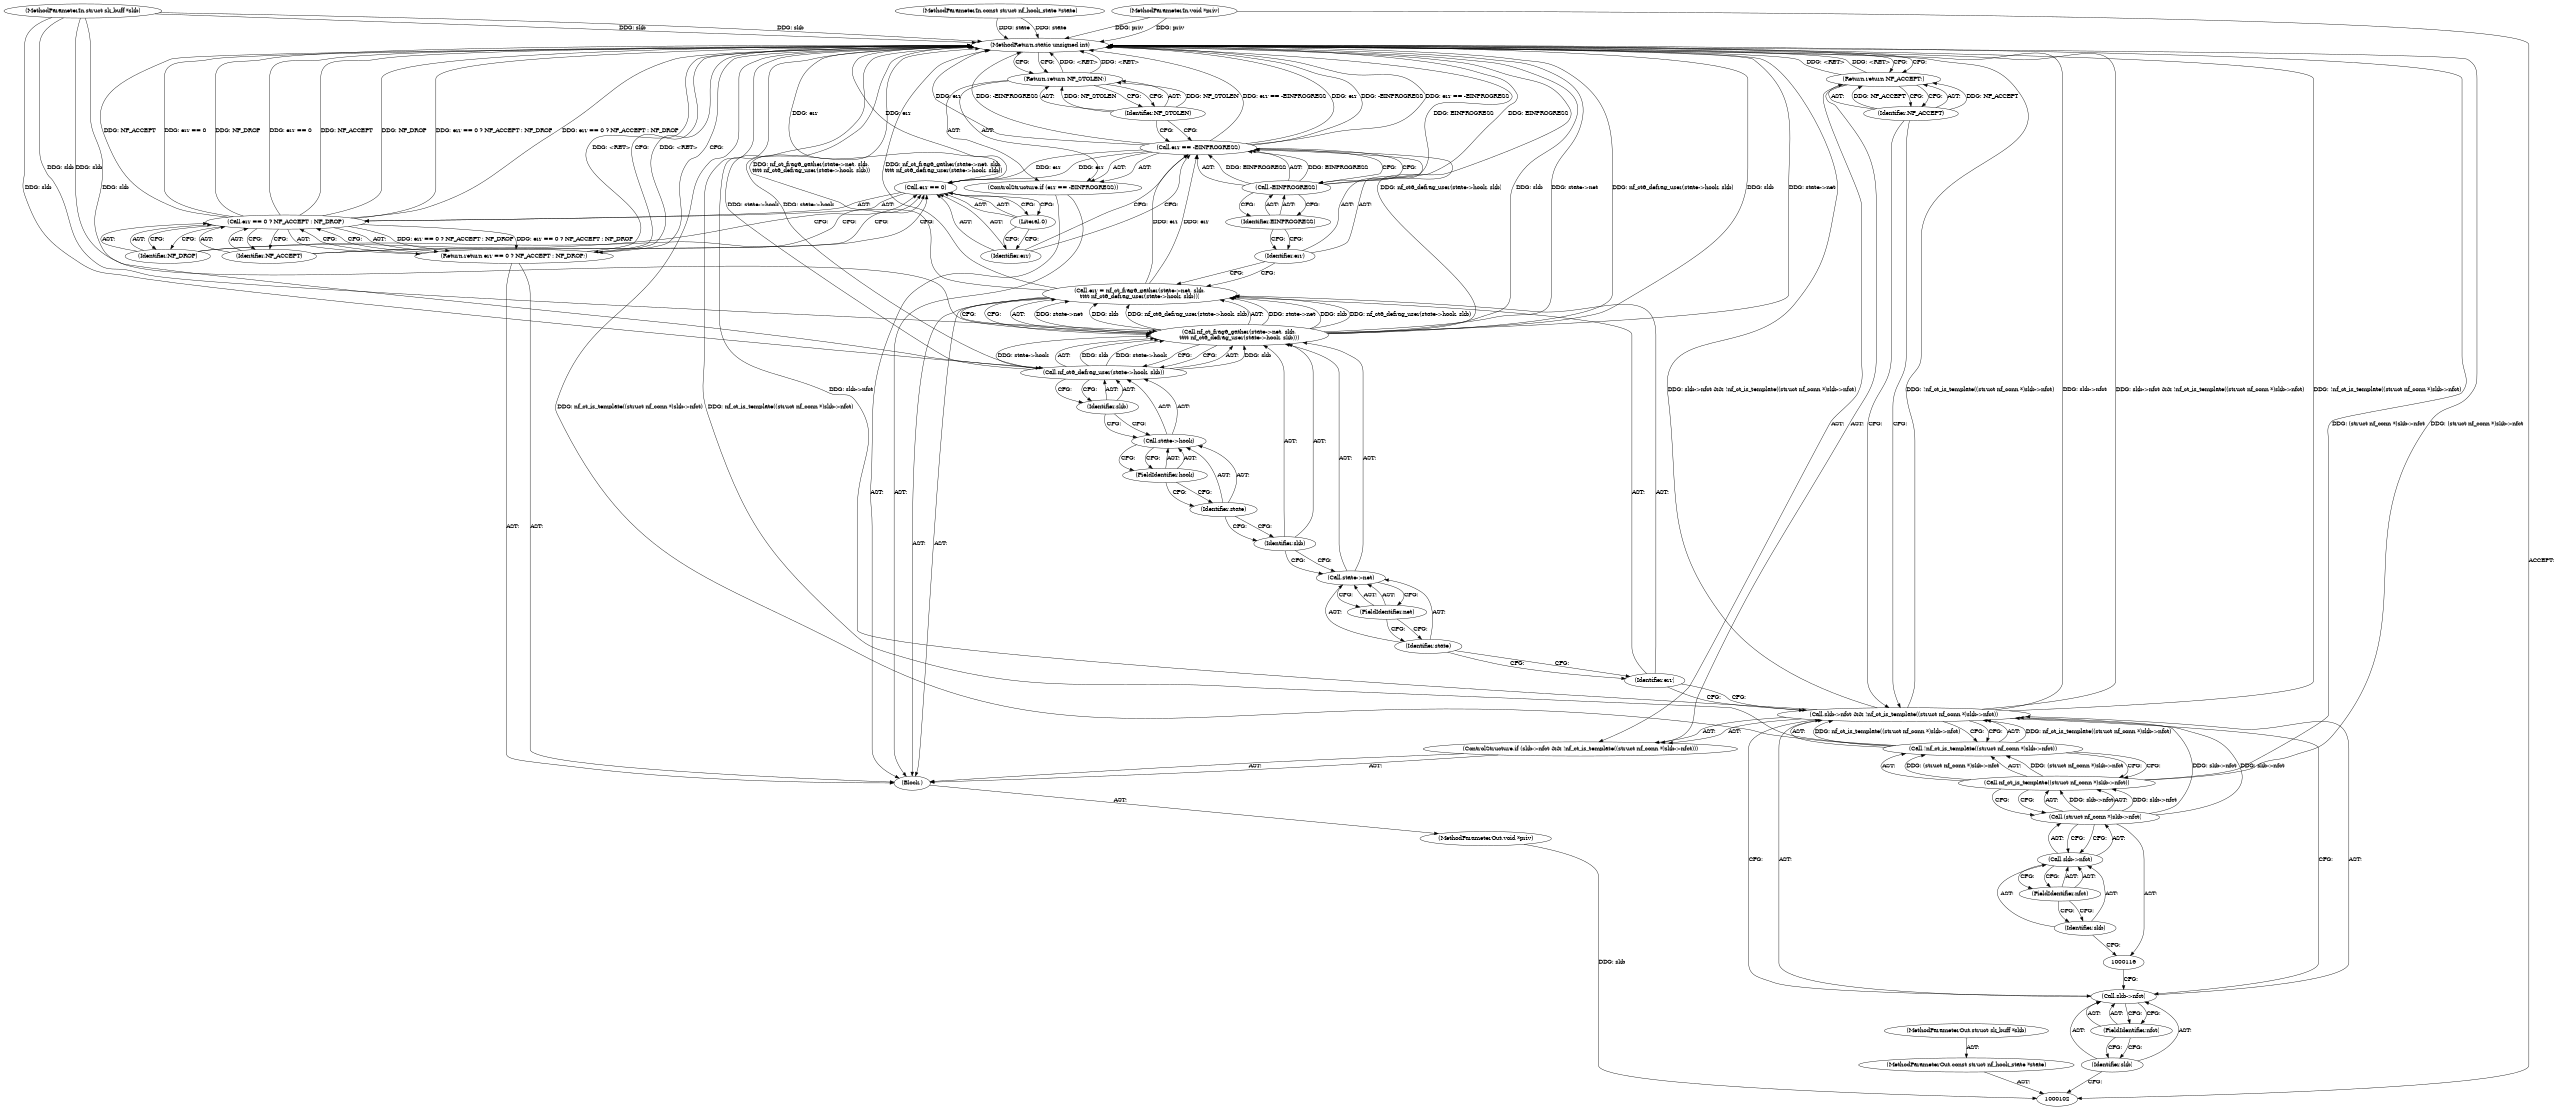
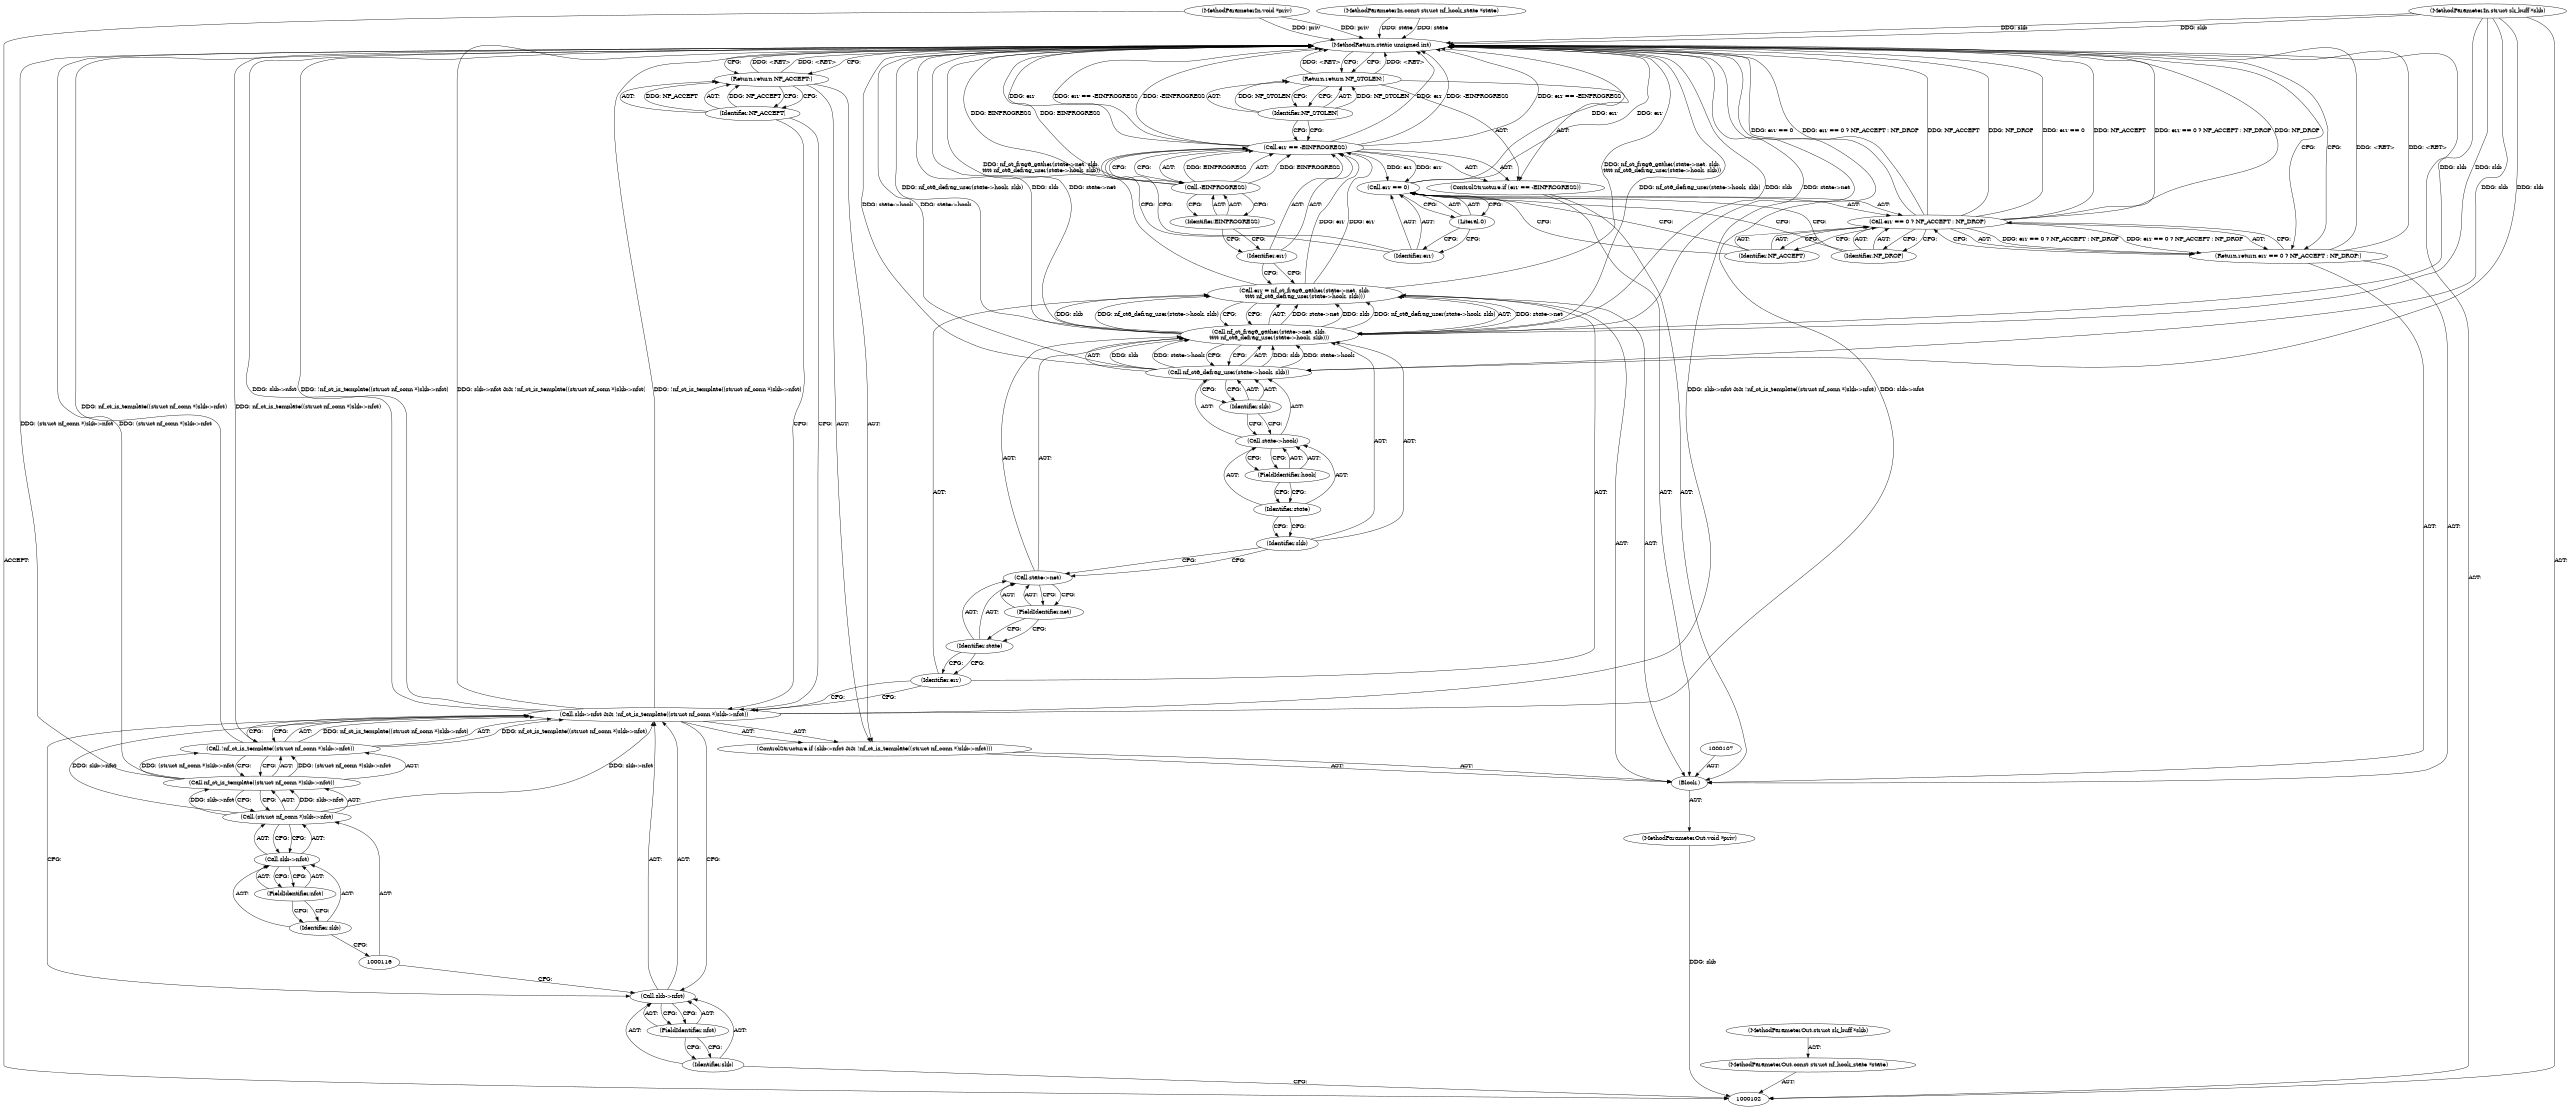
none -> (2468, 396)
none -> (1721, 749)
(2144, 884) -> (379, 878)
none -> (2554, 925)
